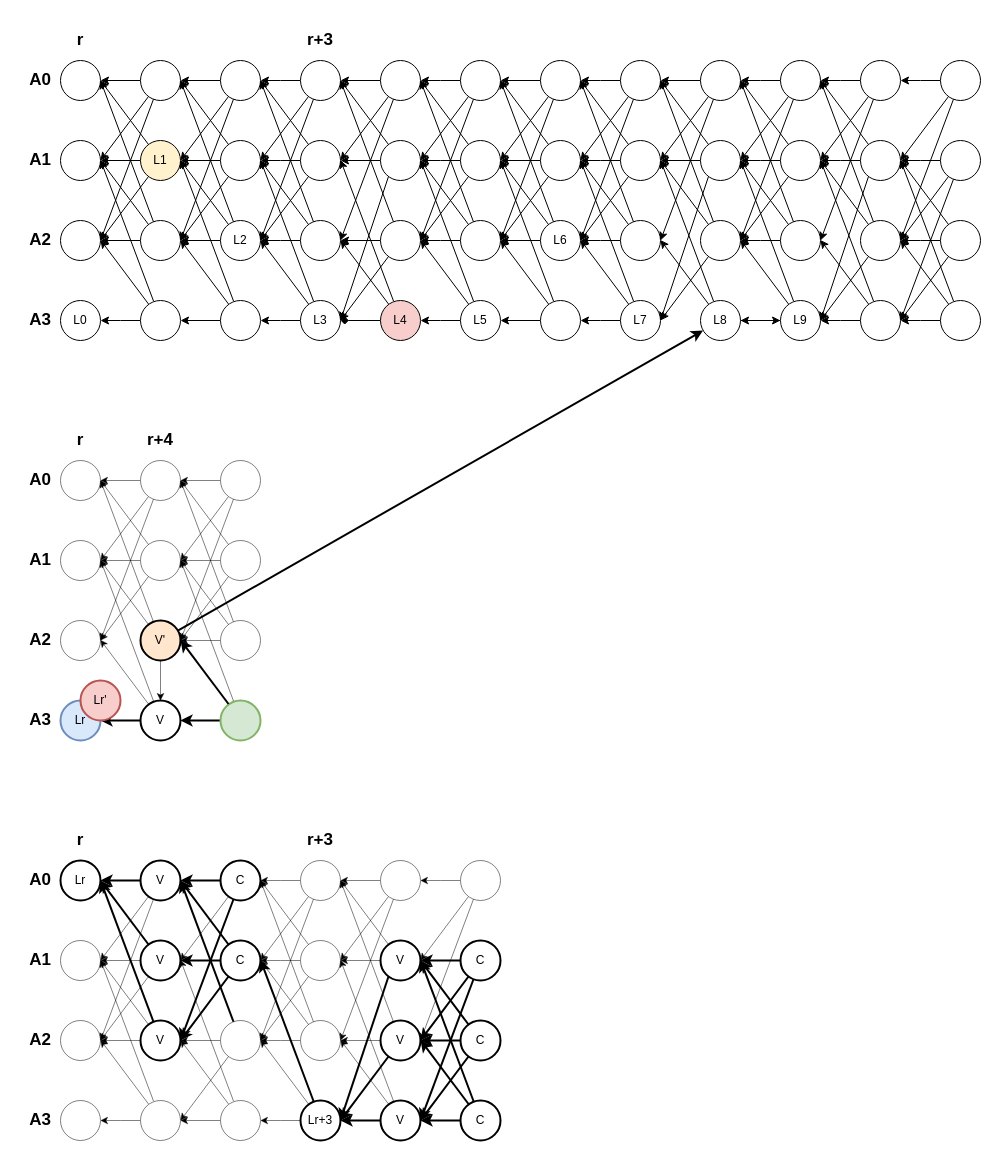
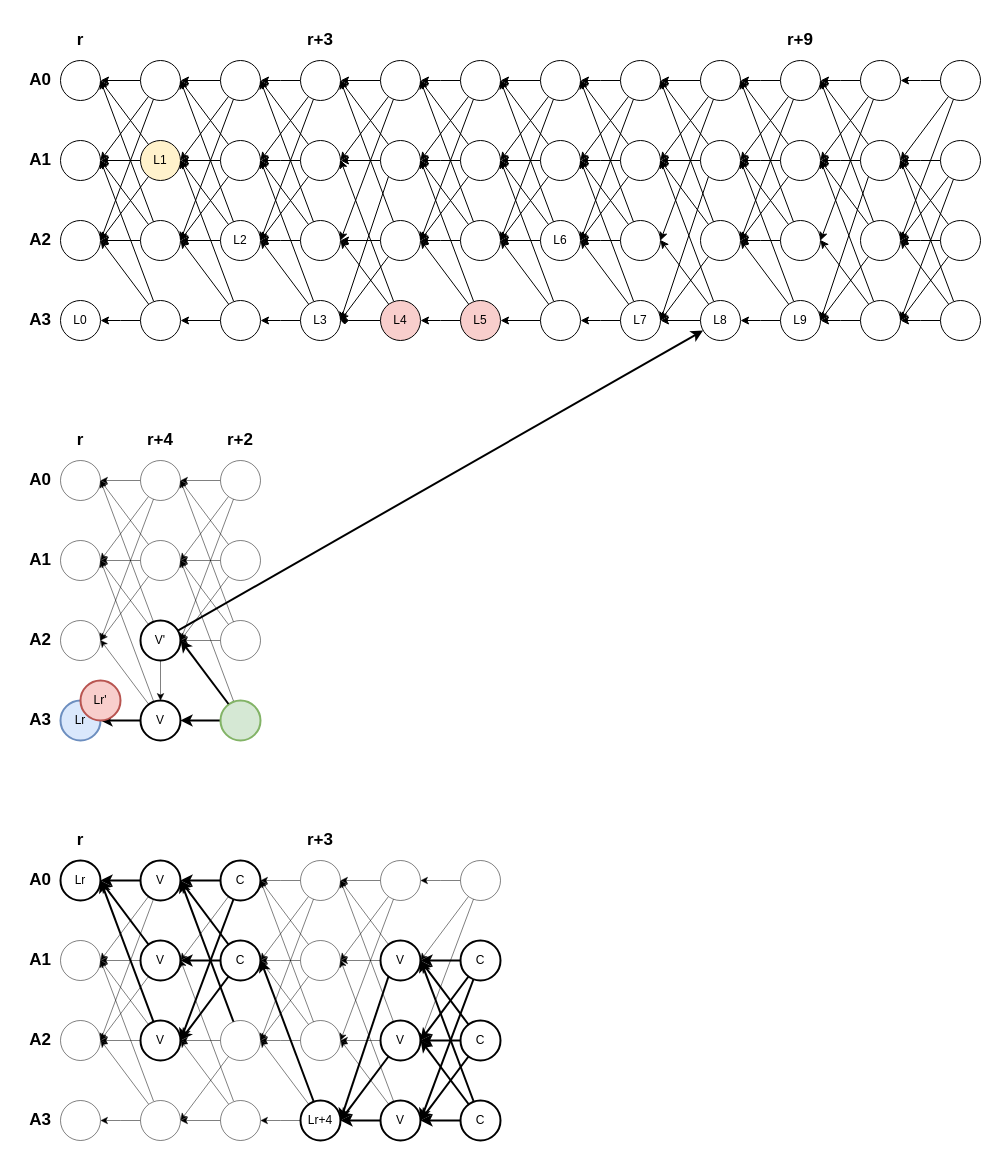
none -> (801, 41)
(481, 321) -> (481, 321)
(742, 321) -> (684, 321)
none -> (241, 441)
(161, 641) -> (161, 641)
(321, 1121) -> (321, 1121)
